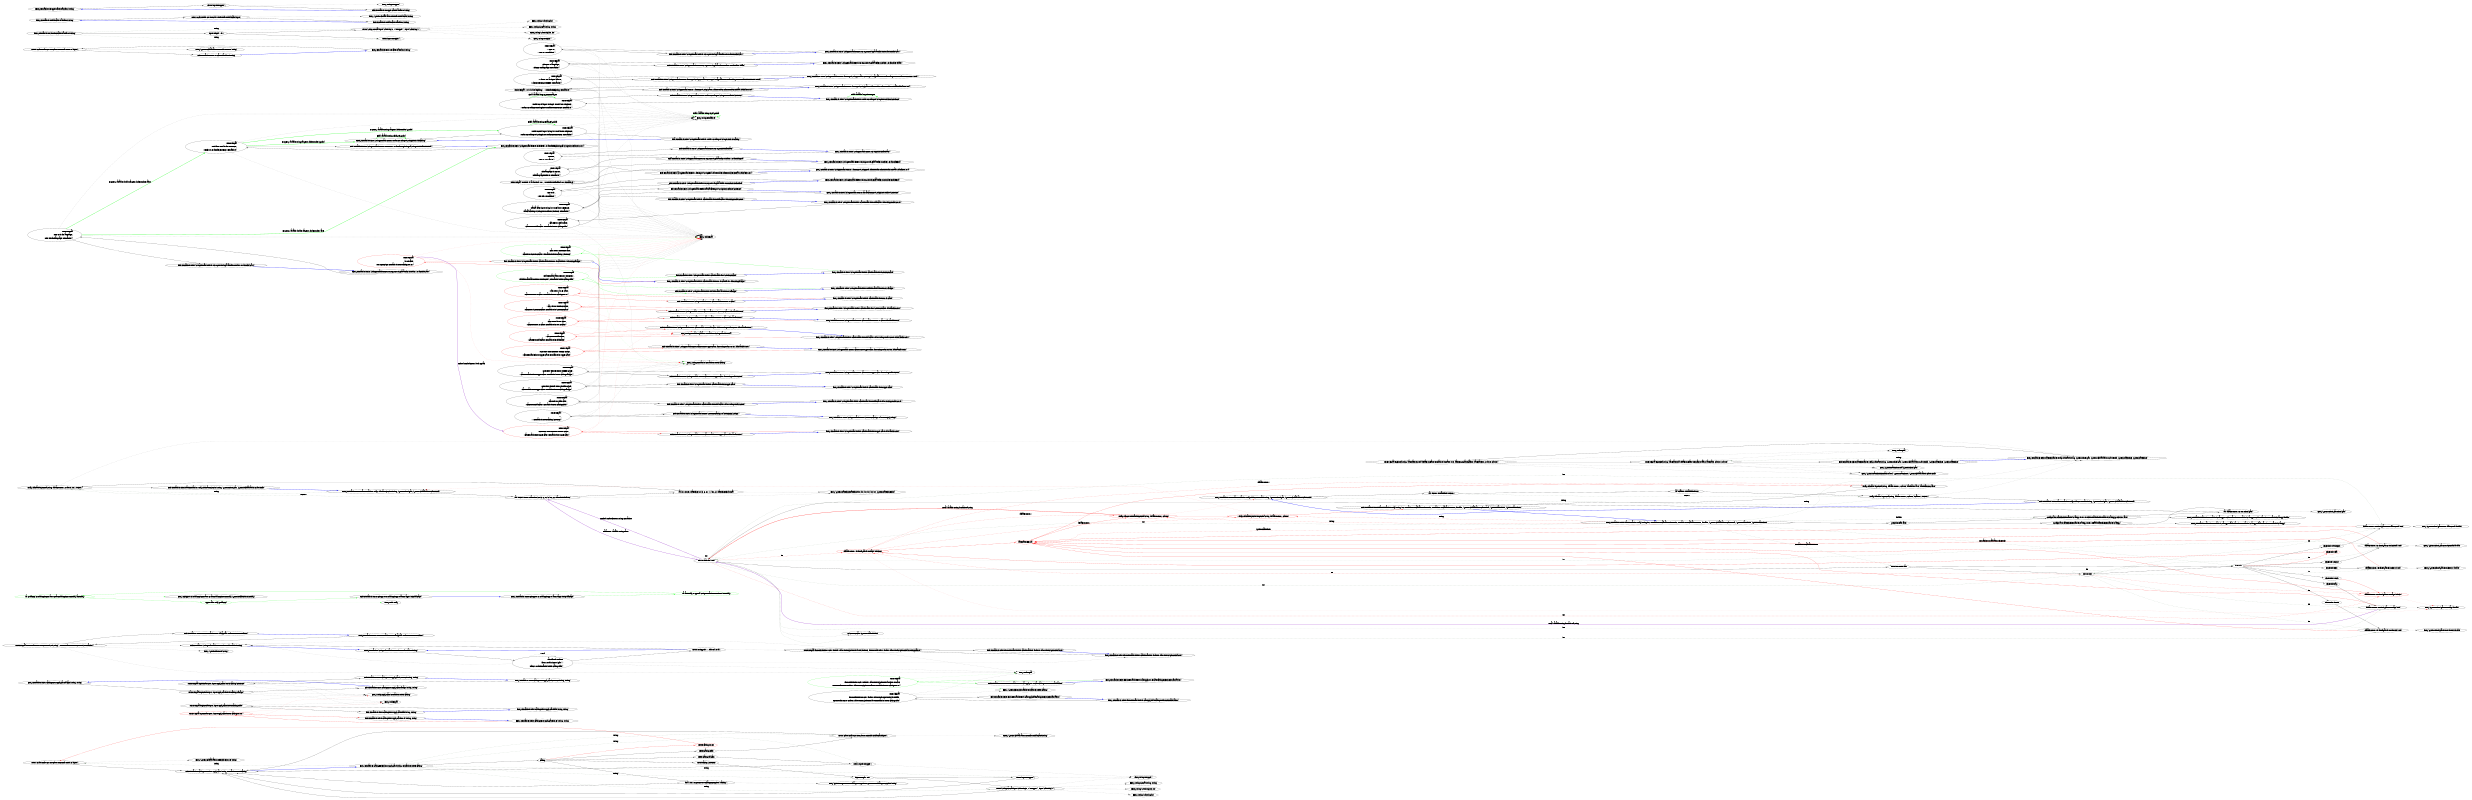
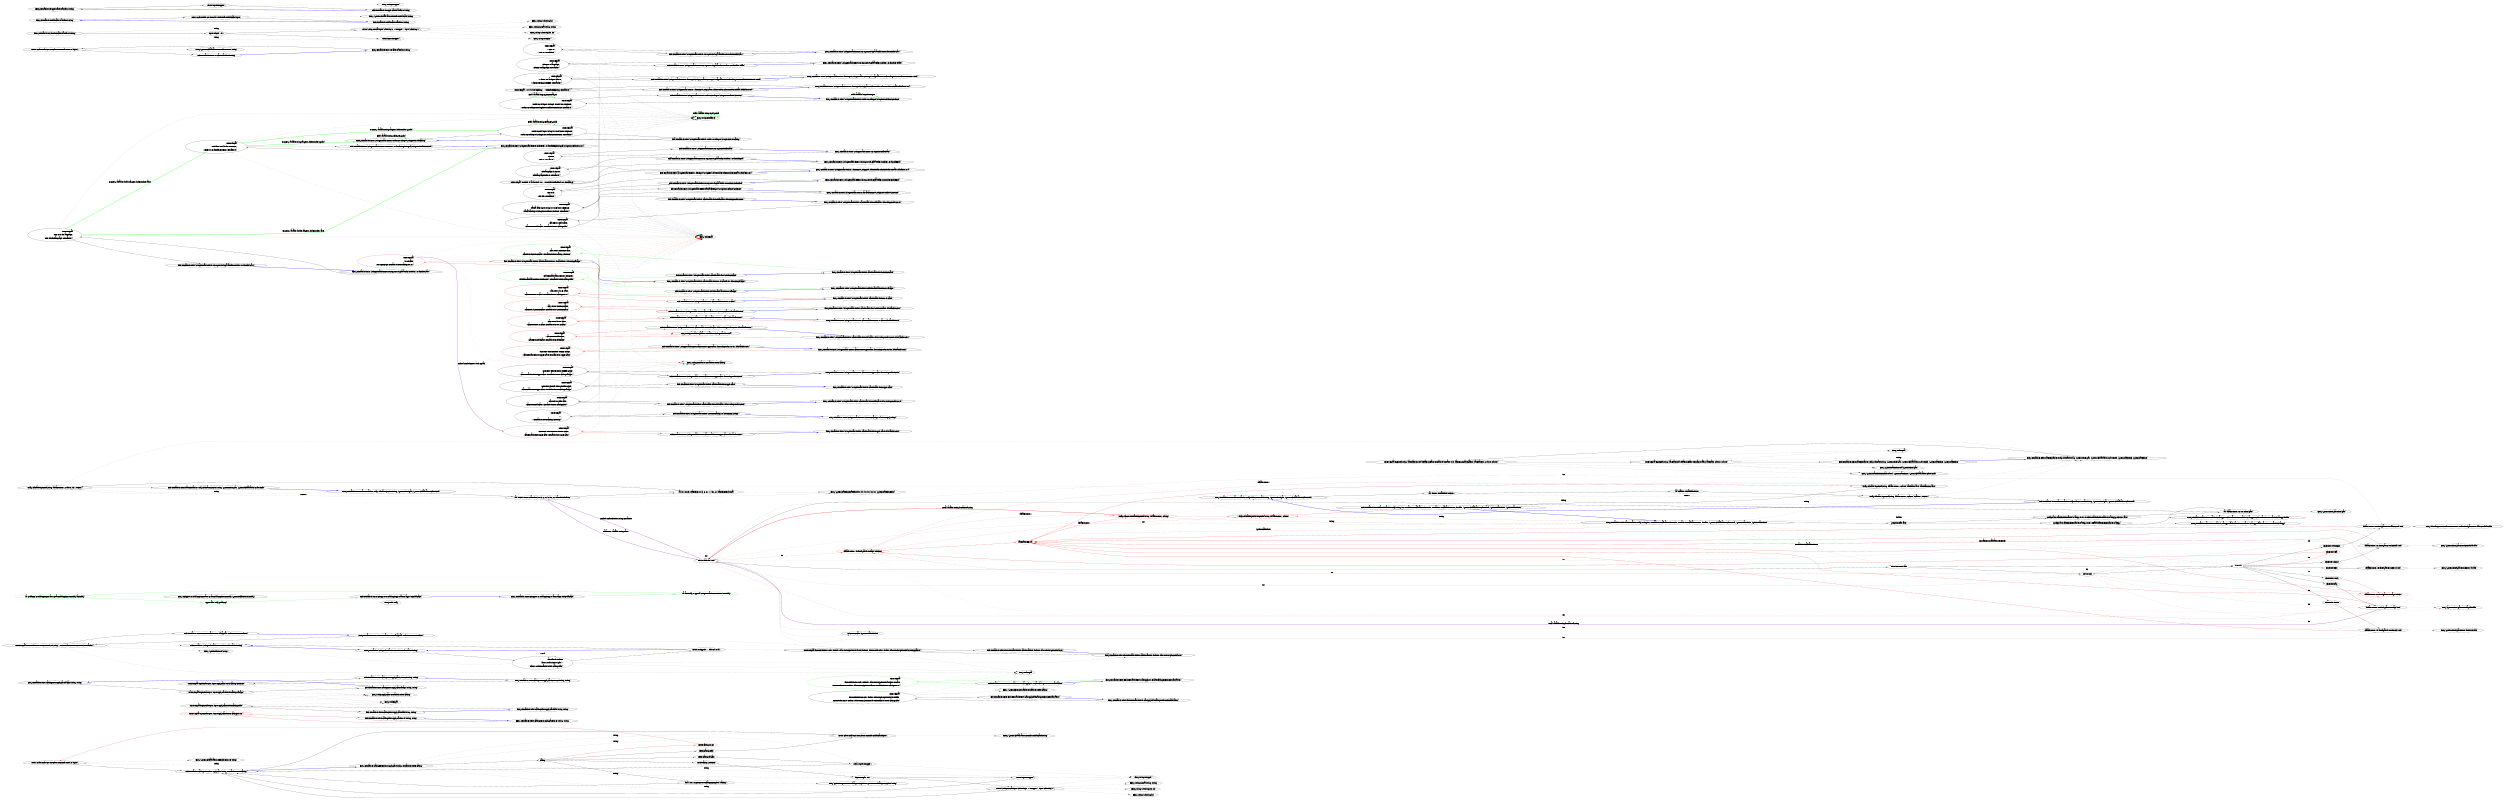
(2442, 527) -> (2459, 527)
